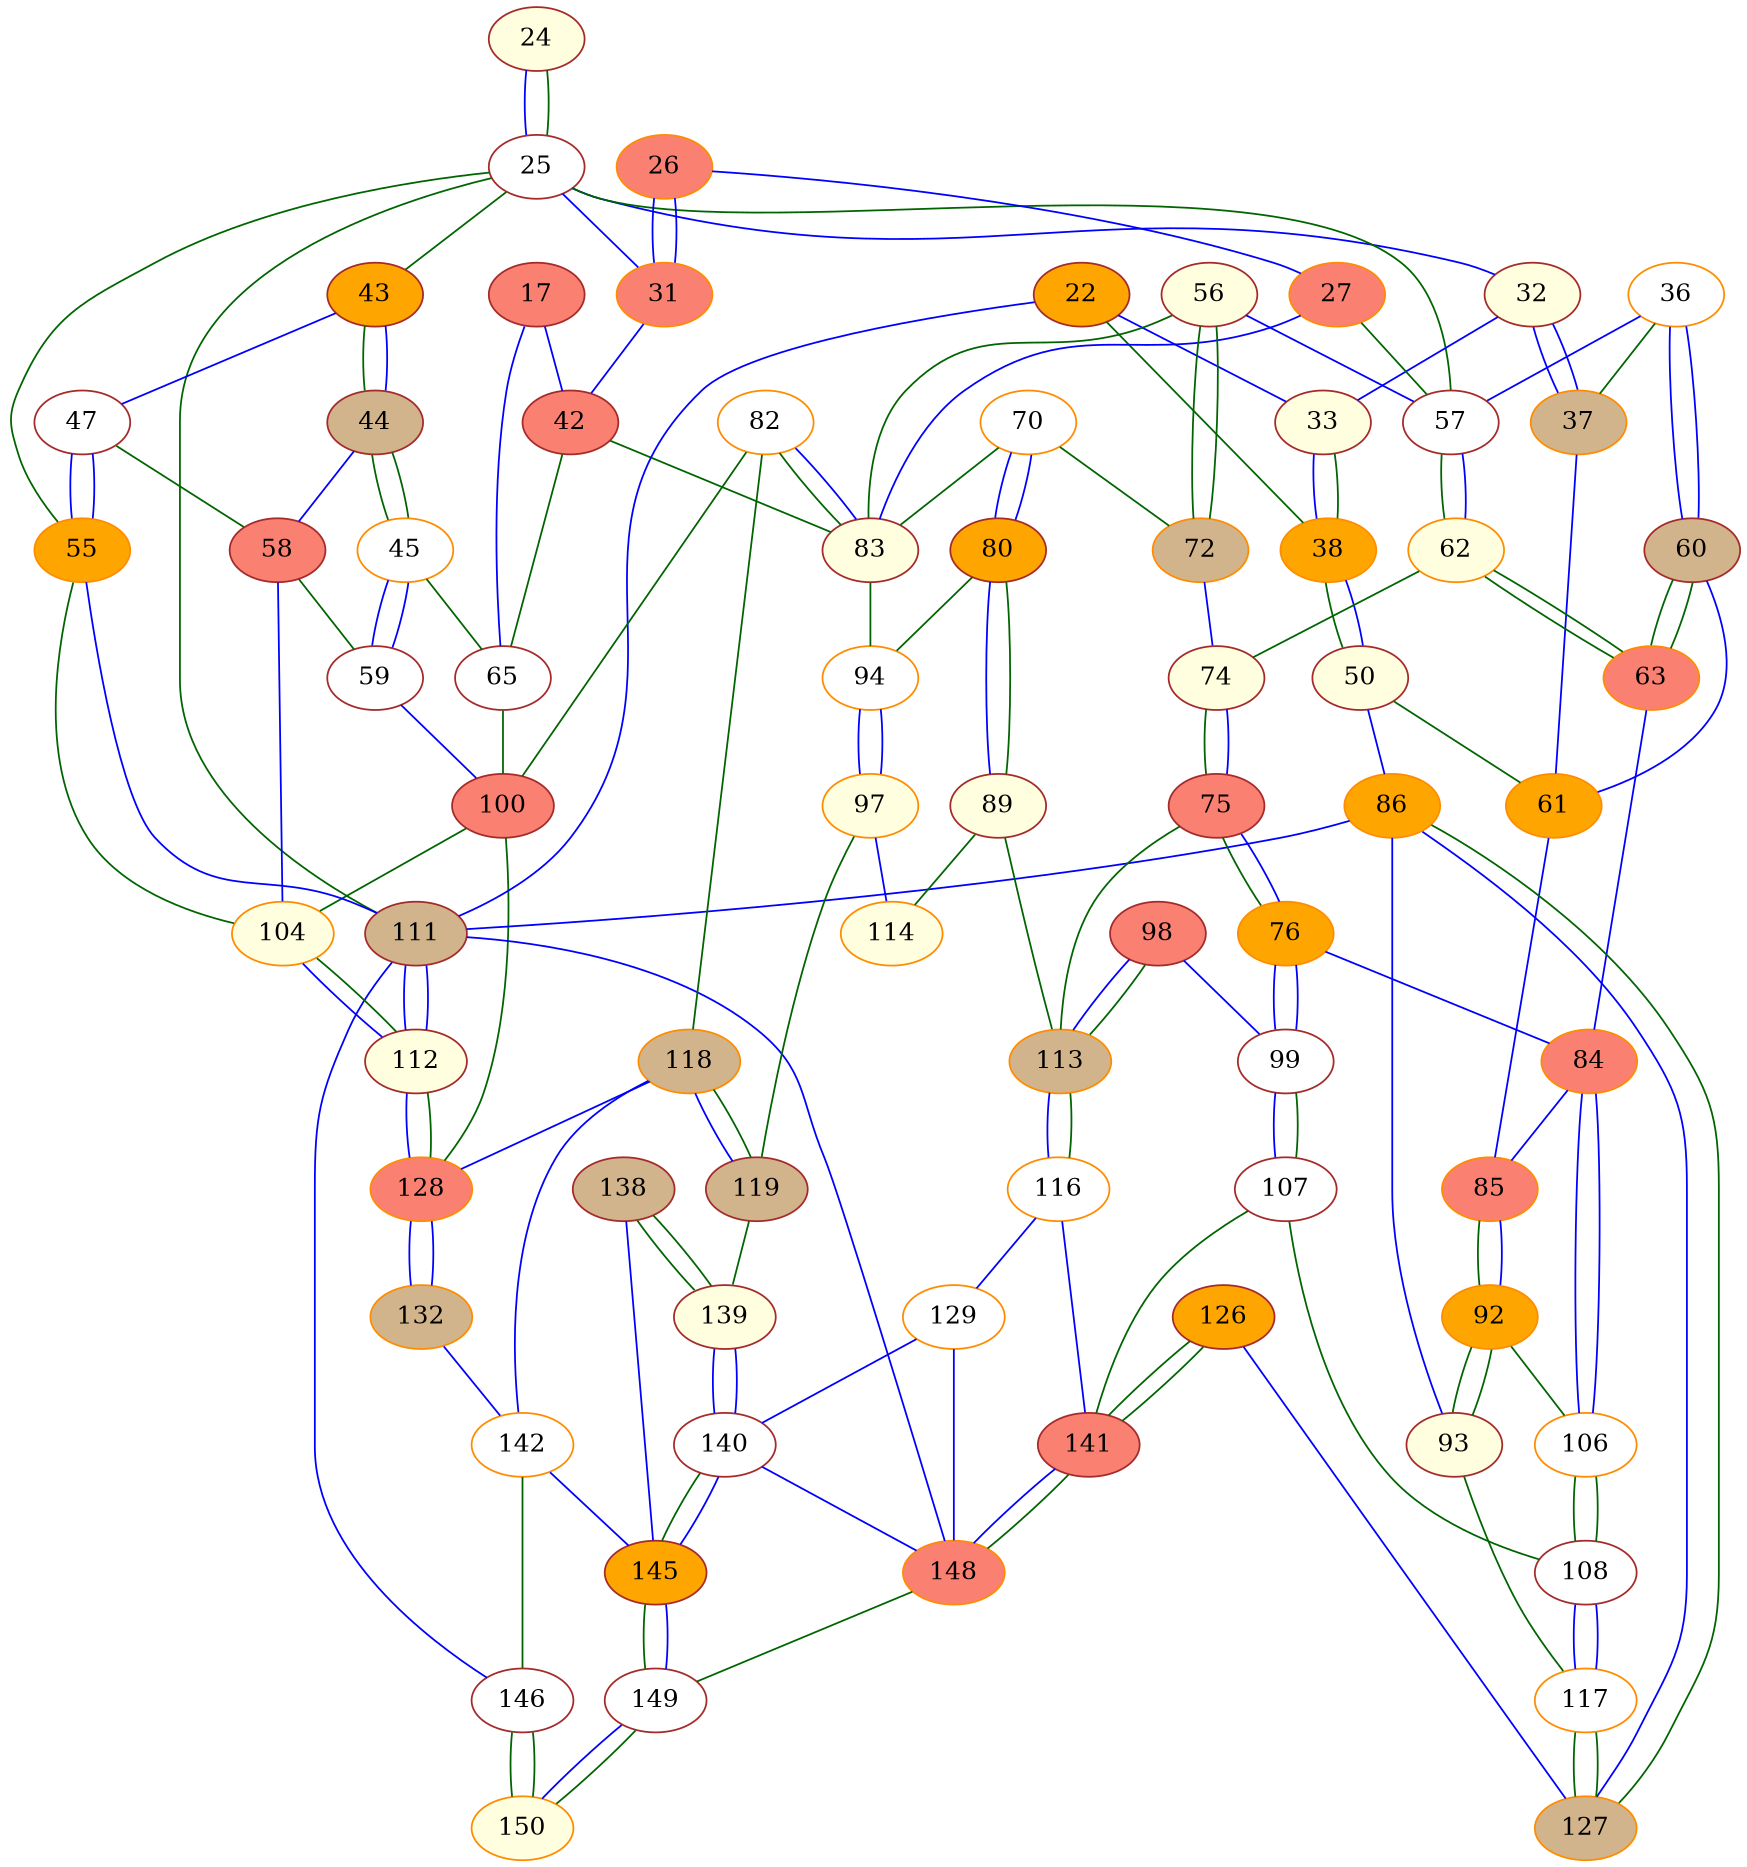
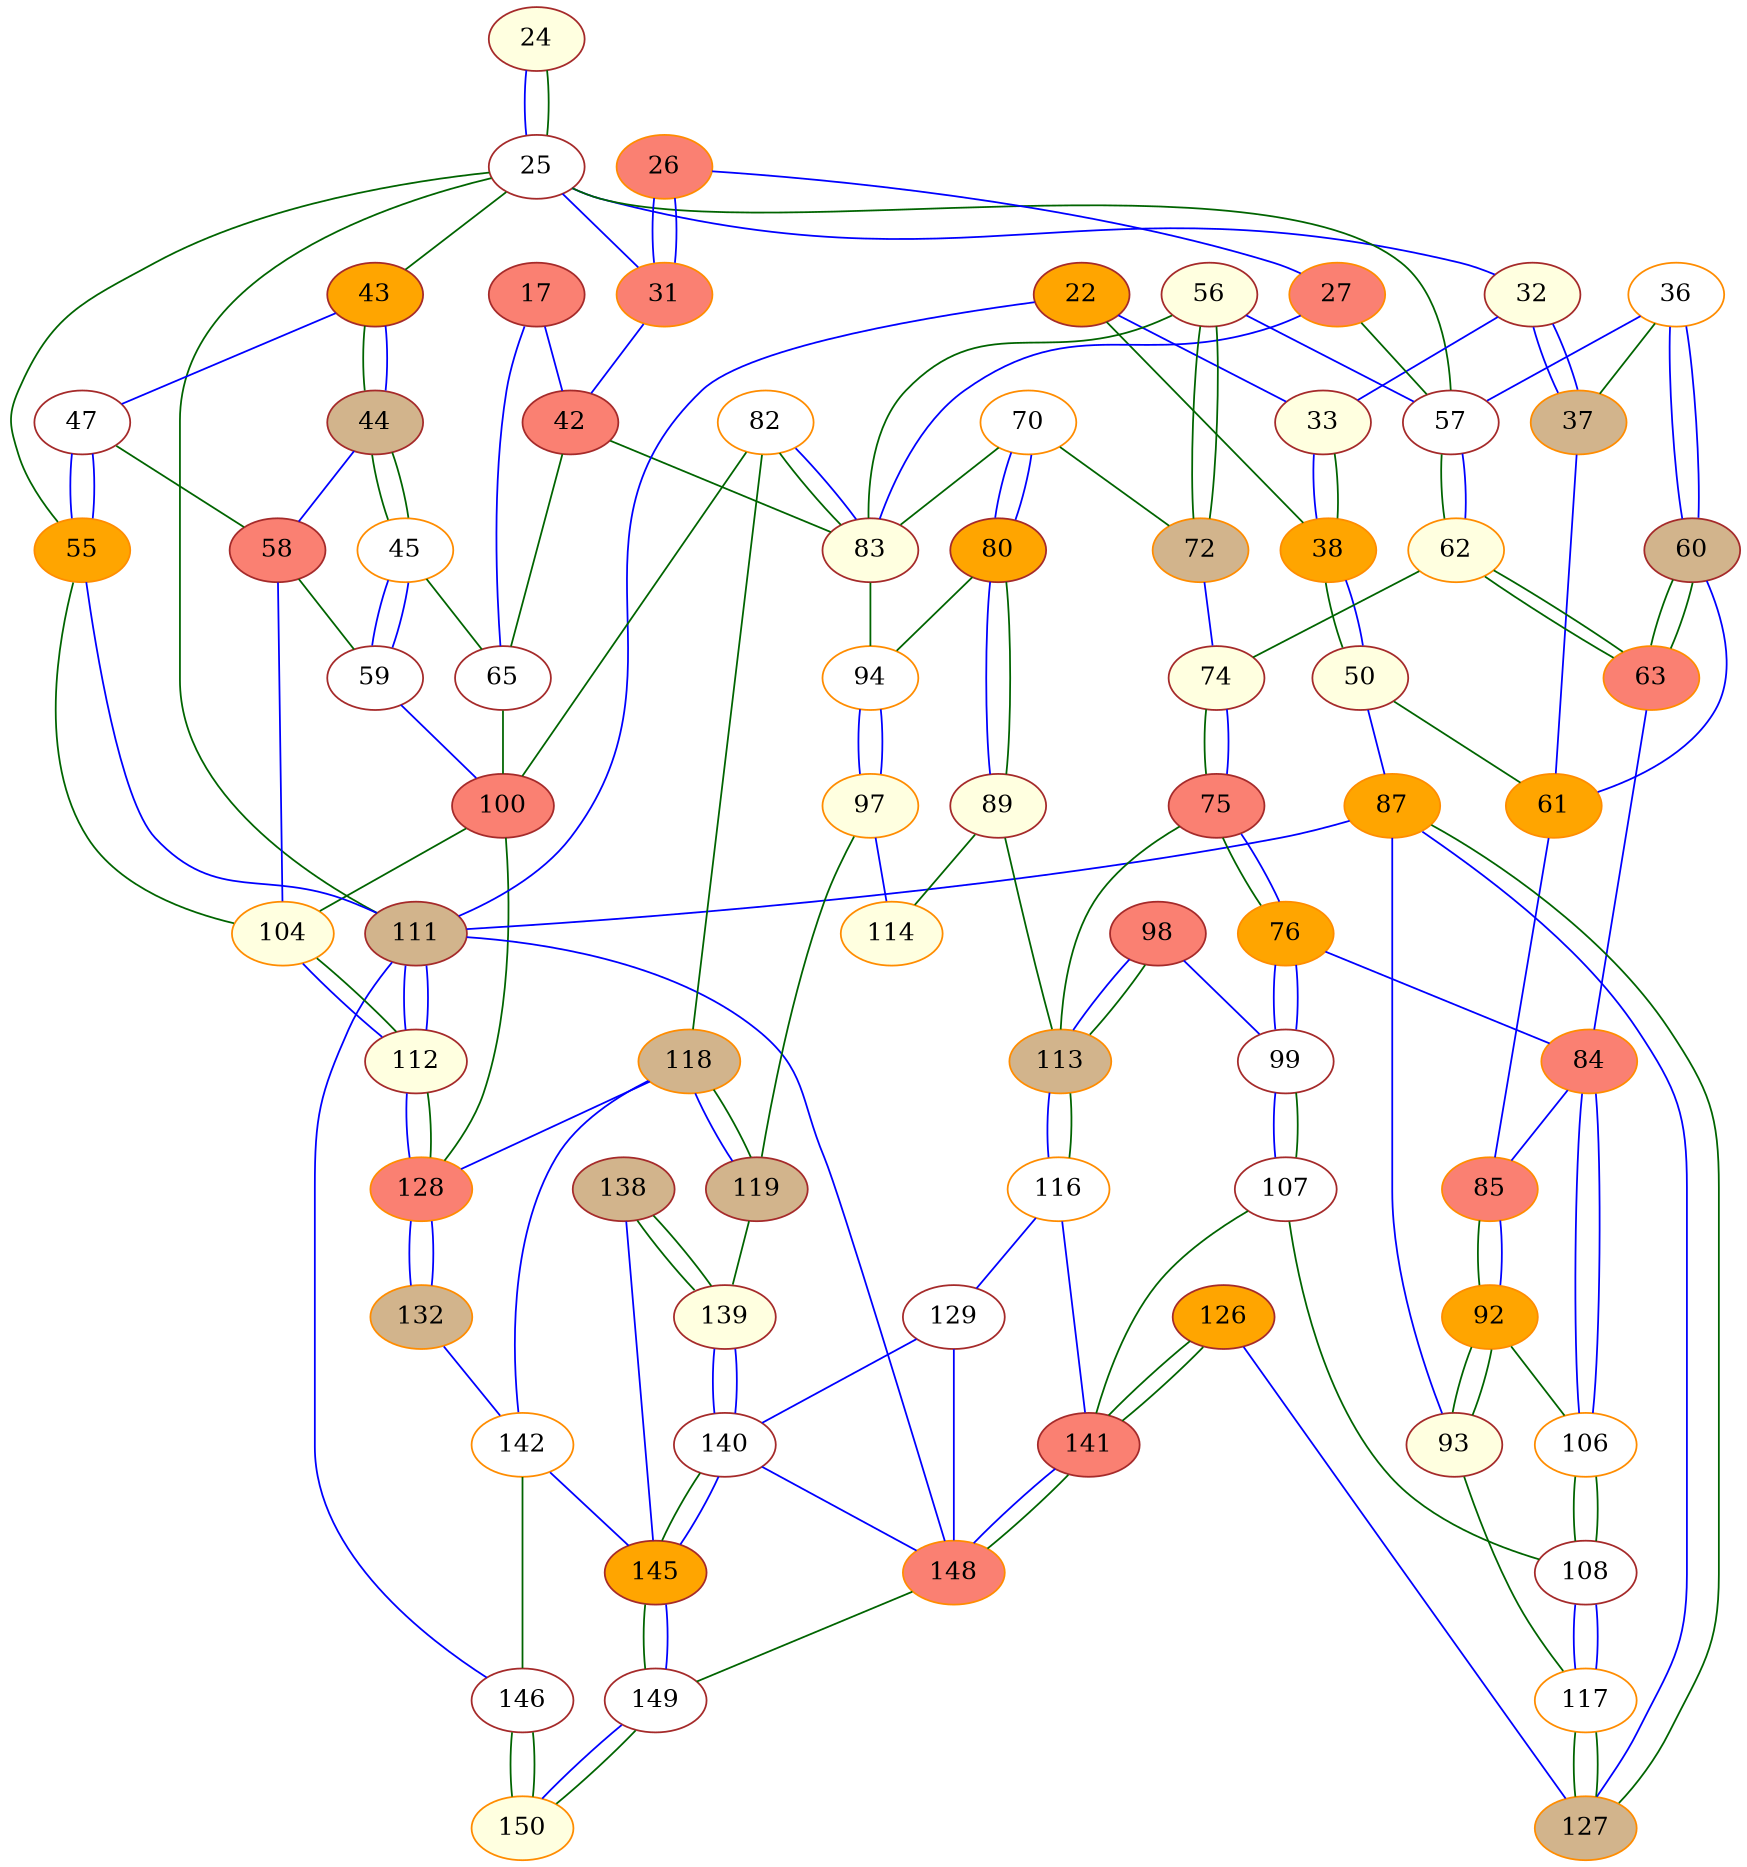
(1392, 806) -> (1392, 806)
(954, 1317) -> (954, 1317)
